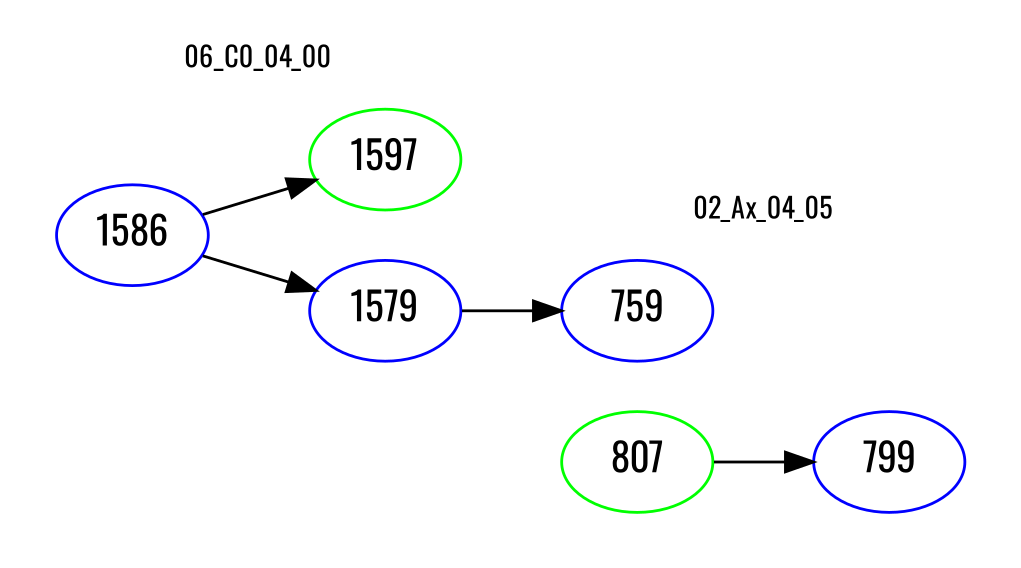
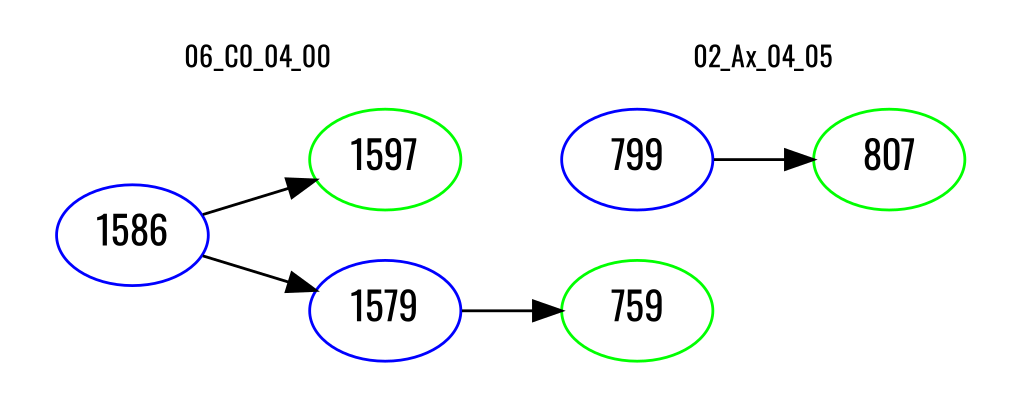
(637, 311) -> (637, 311)
(750, 462) -> (750, 160)
